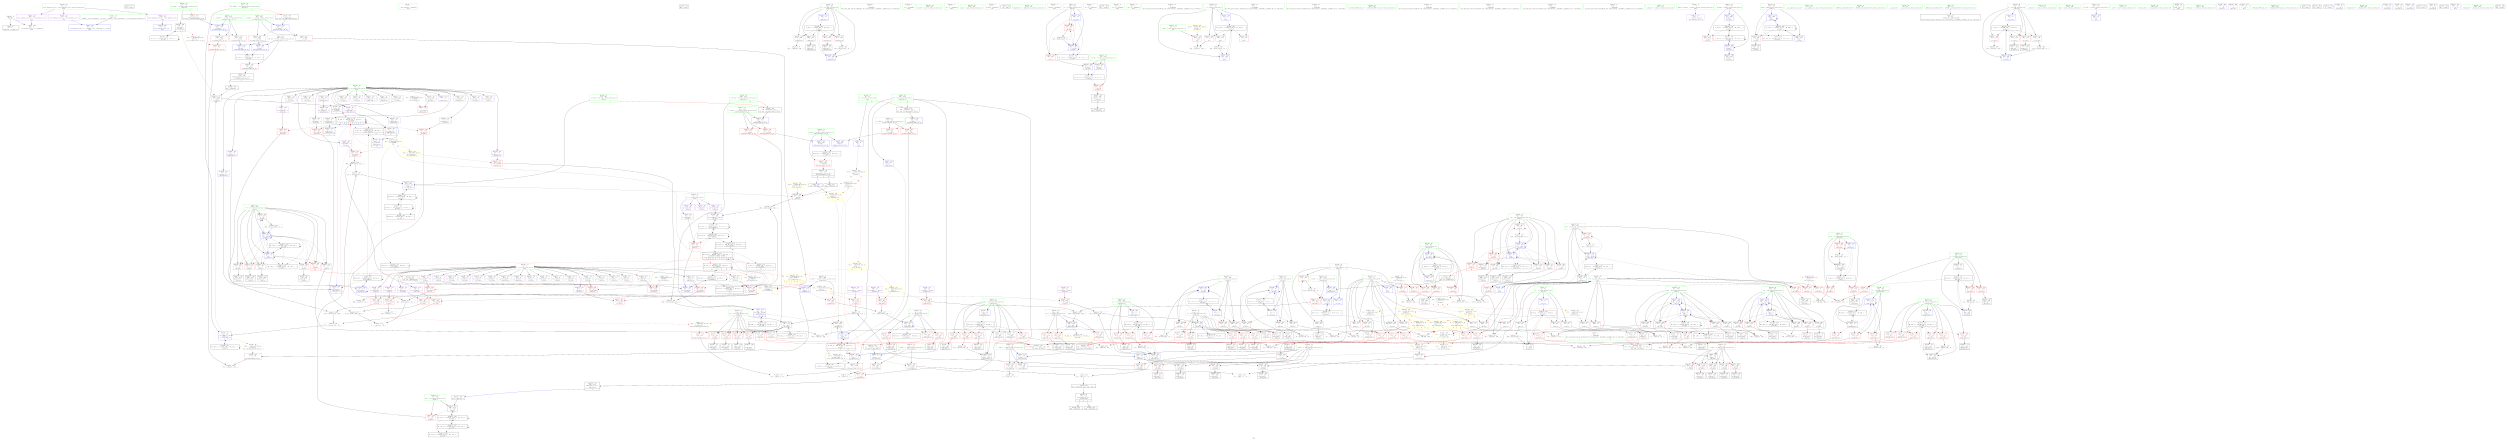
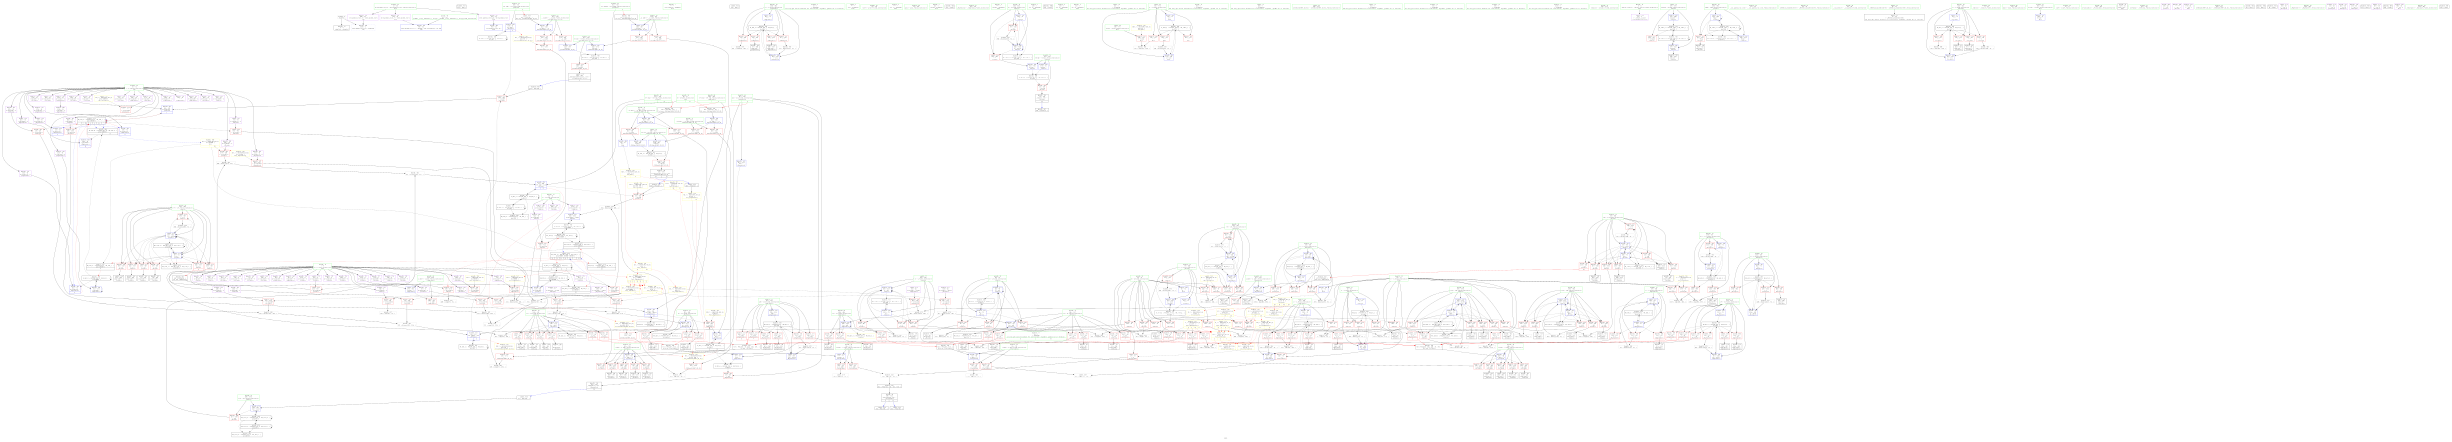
none -> (715, 313)
